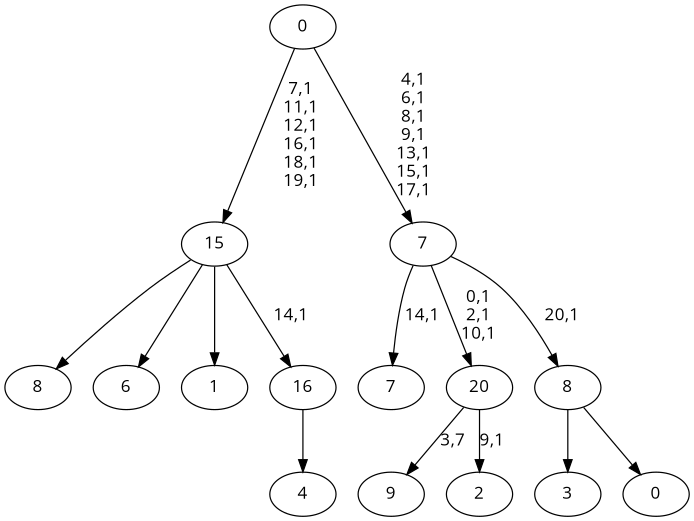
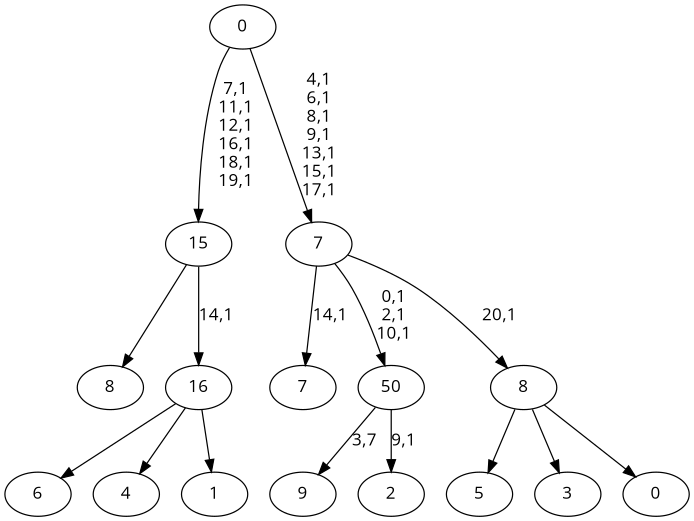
(215, 310) -> (206, 435)
(174, 311) -> (124, 438)
(480, 388) -> (391, 388)
none -> (480, 494)
